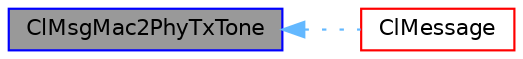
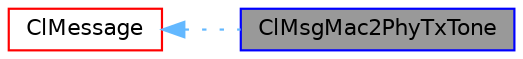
(333, 30) -> (213, 30)
